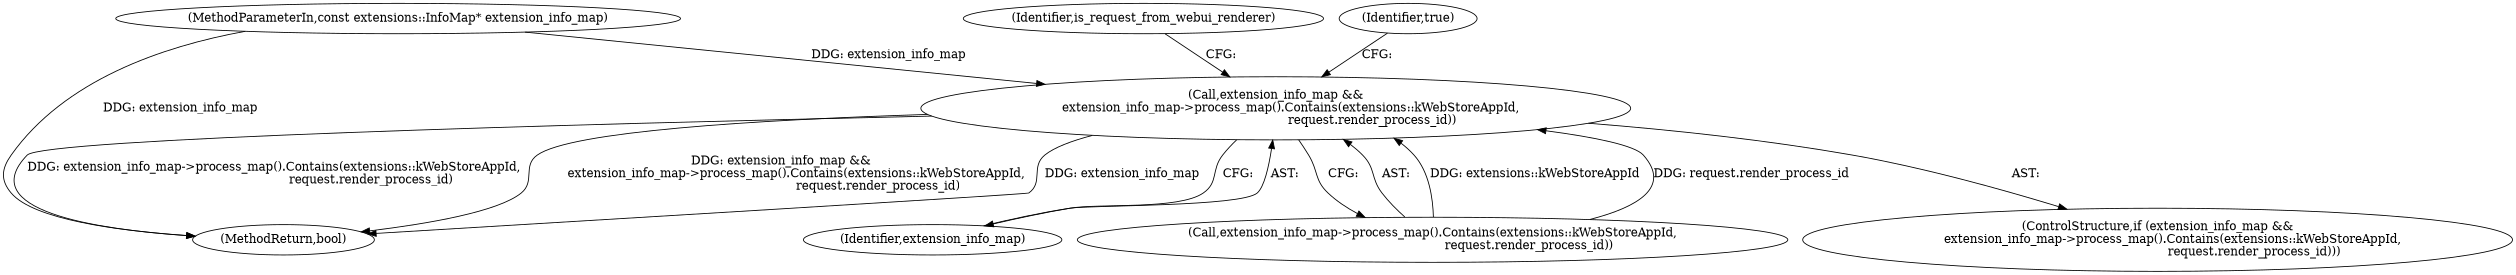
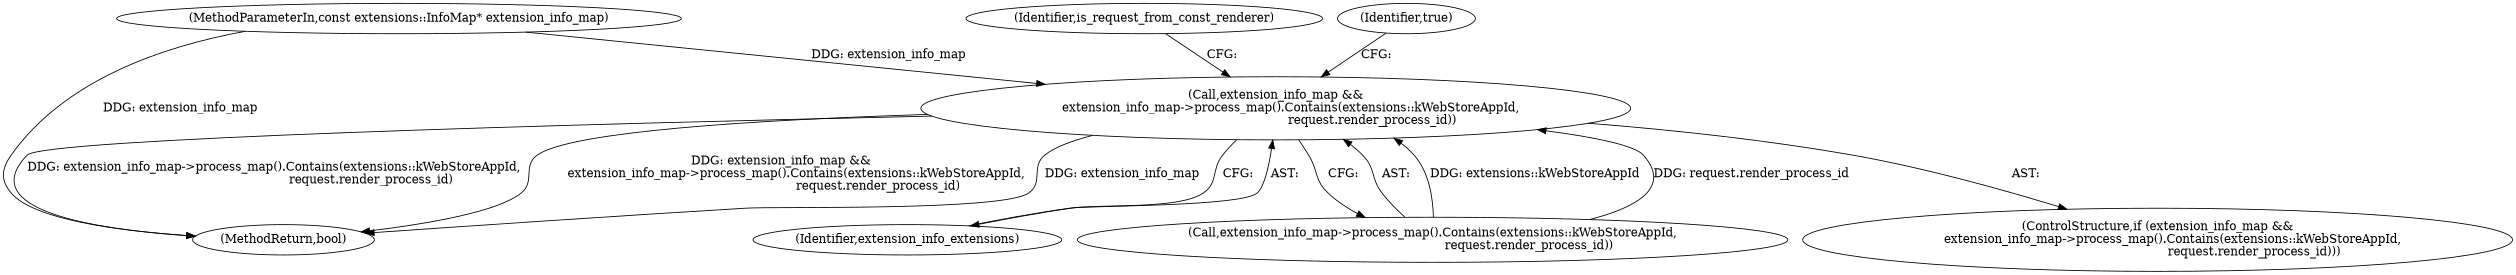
(1143, 19) -> (1144, 19)
(933, 240) -> (907, 240)
